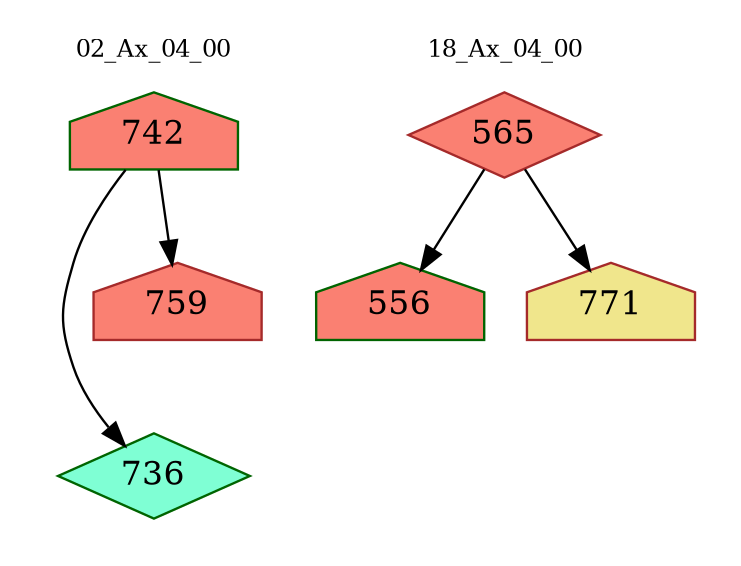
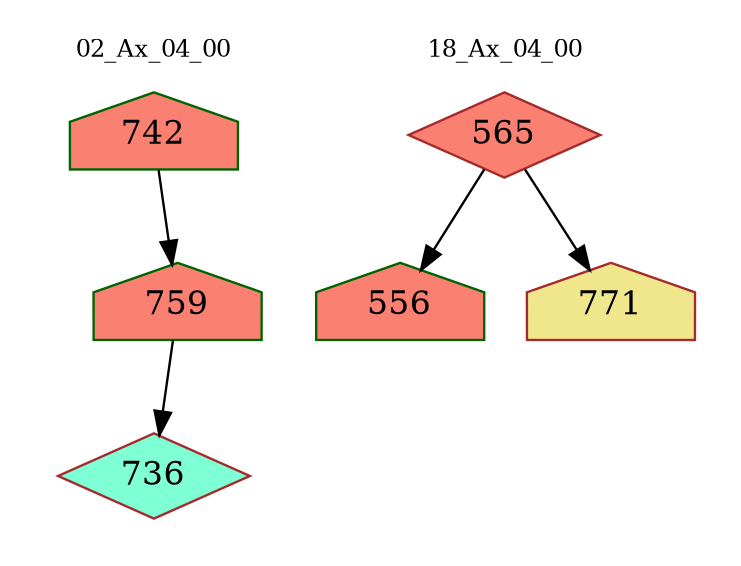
(65, 297) -> (168, 376)
(178, 305) -> (178, 305)
(154, 476) -> (154, 476)
